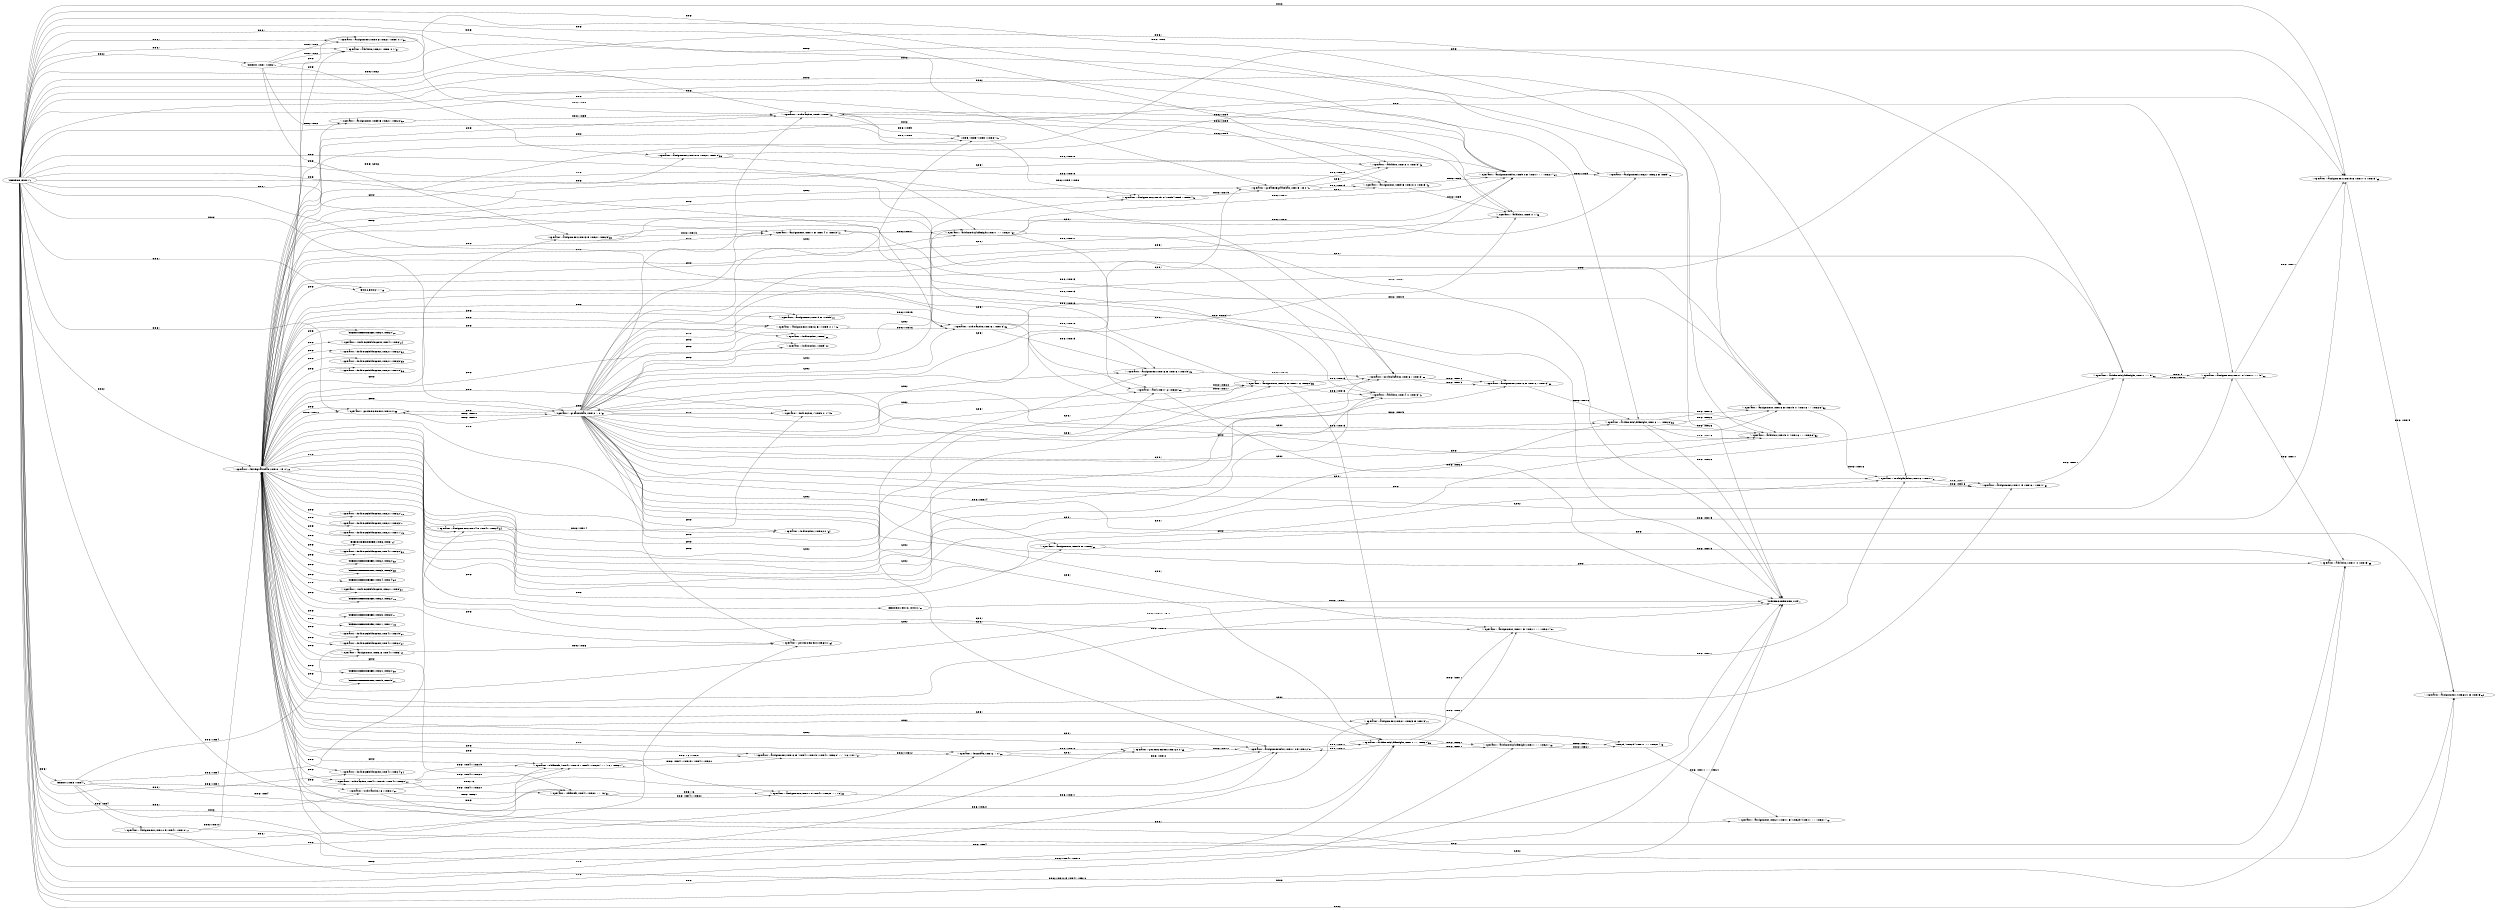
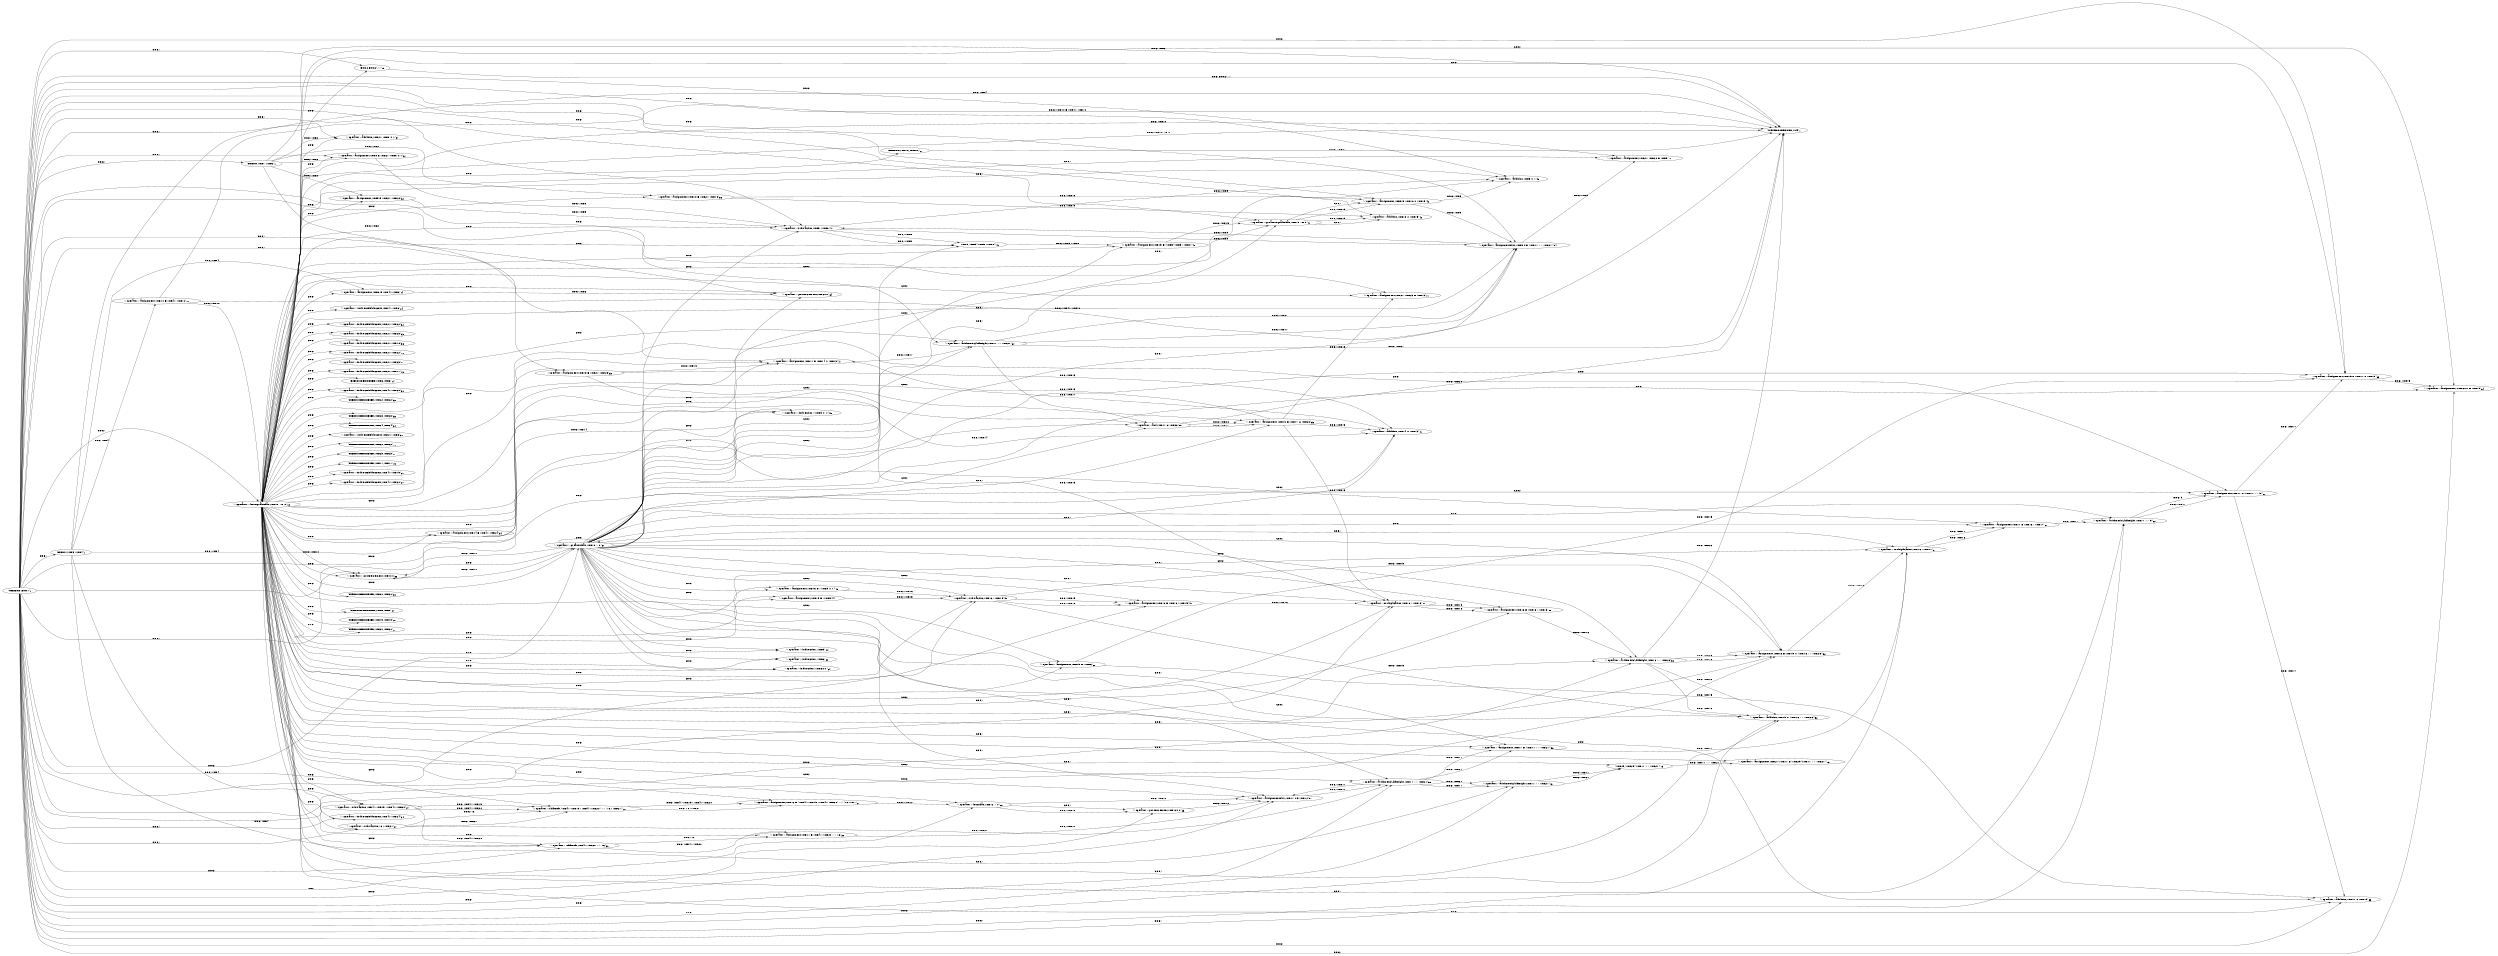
(372, 164) -> (372, 226)
none -> (372, 610)
(311, 842) -> (311, 888)
